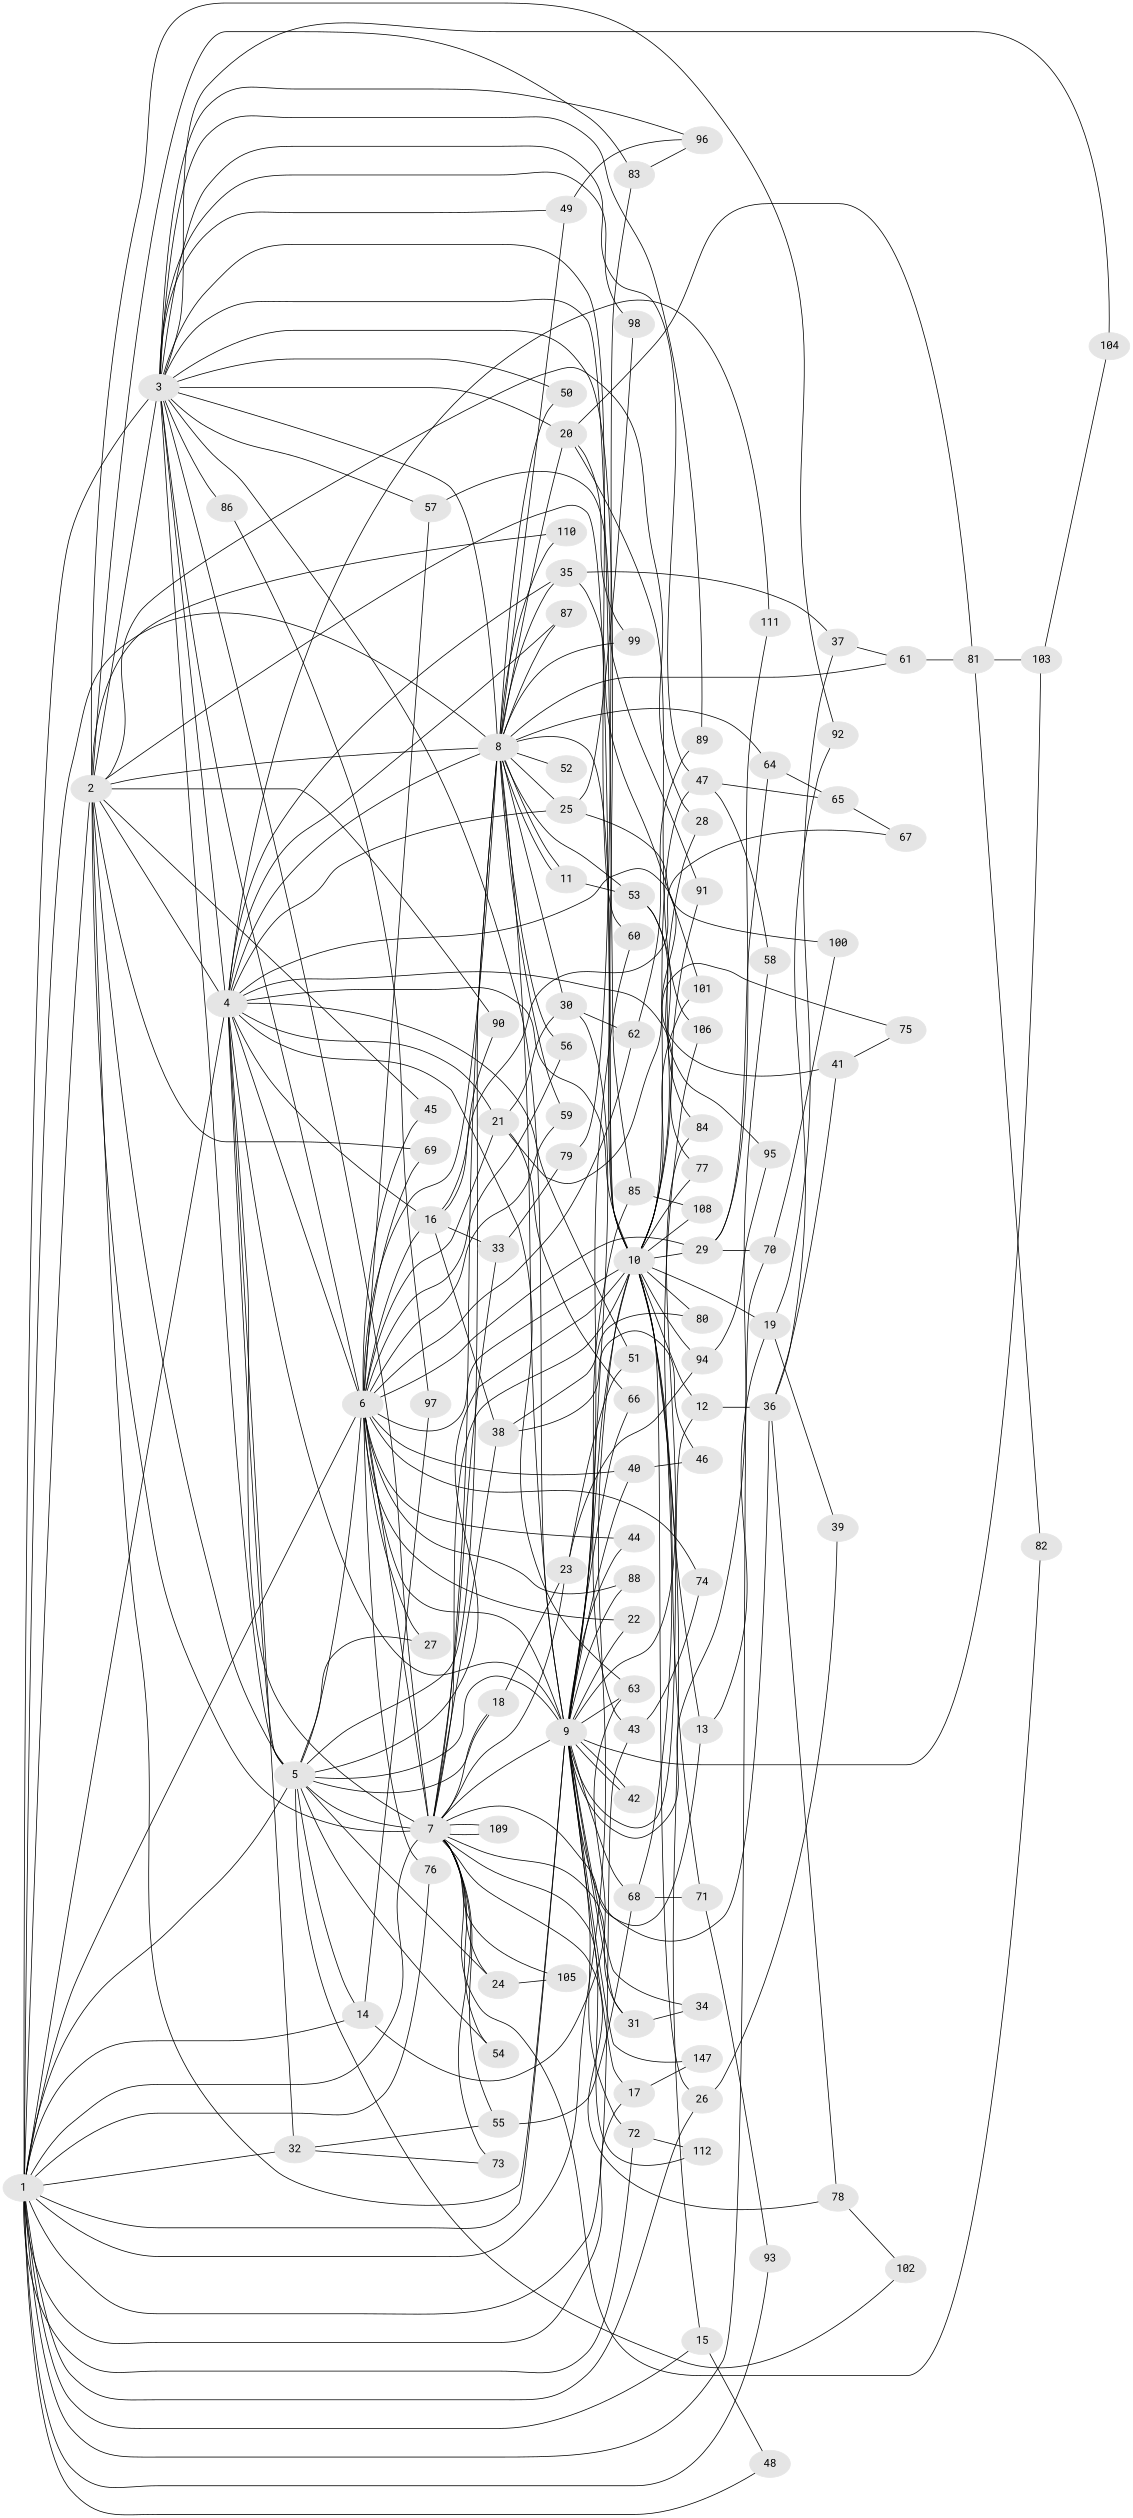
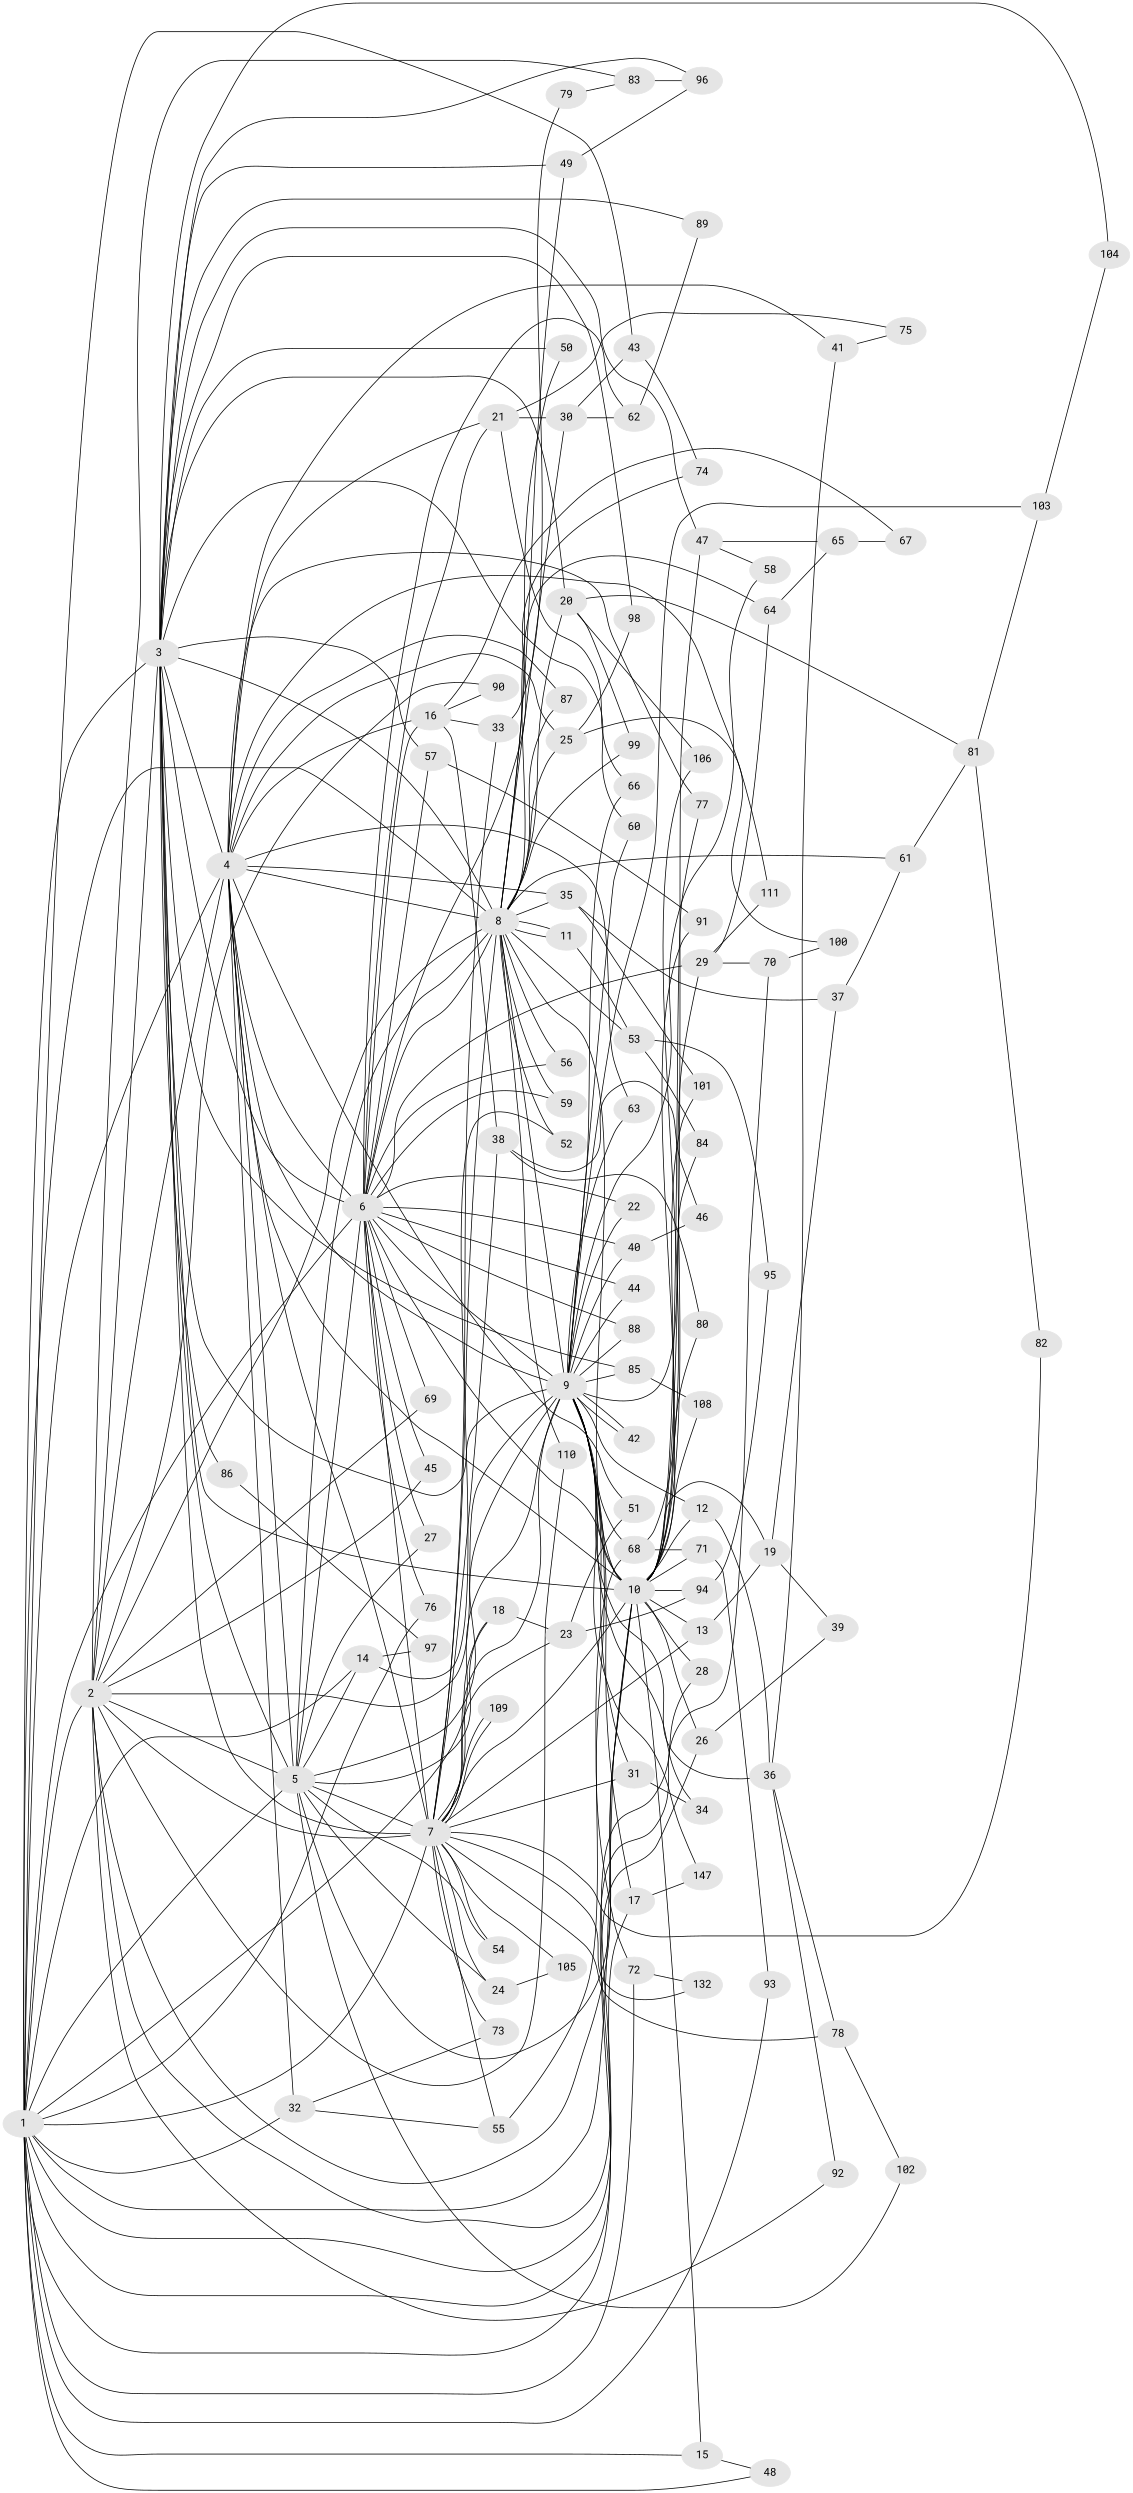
(578, 2018) -> (464, 1391)
(702, 2152) -> (702, 1985)
